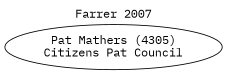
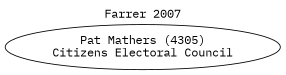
(114, 47) -> (143, 47)
